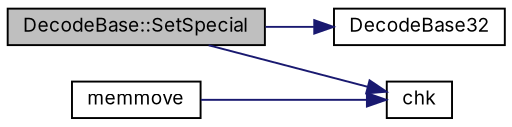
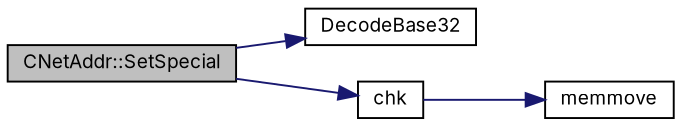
(136, 27) -> (122, 63)
(284, 100) -> (474, 100)
